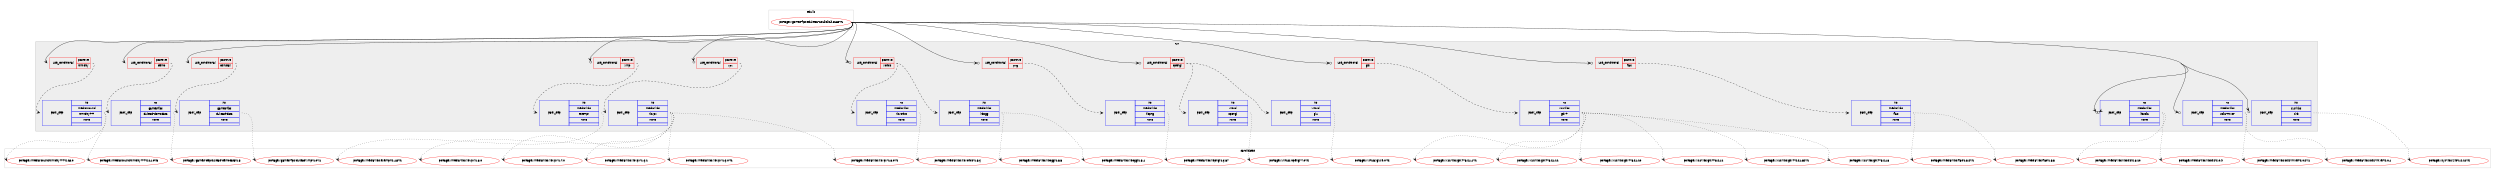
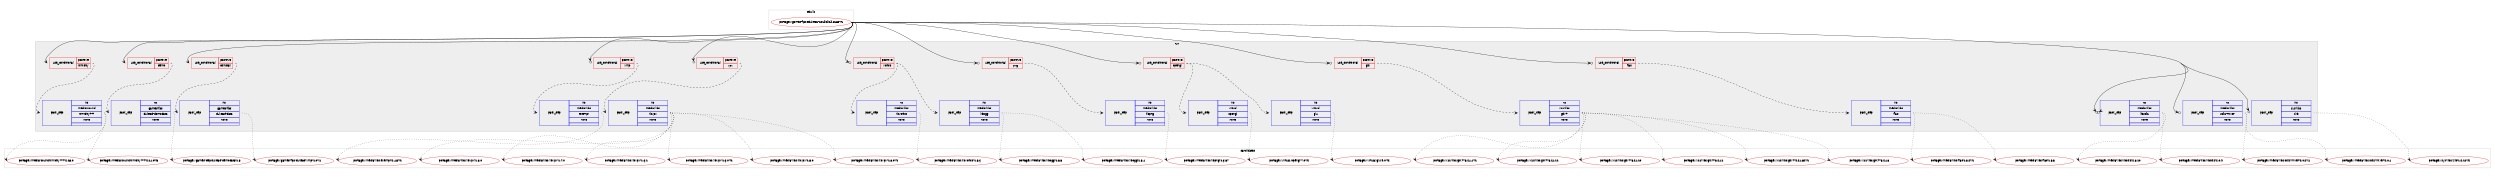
none -> (792, 161)
